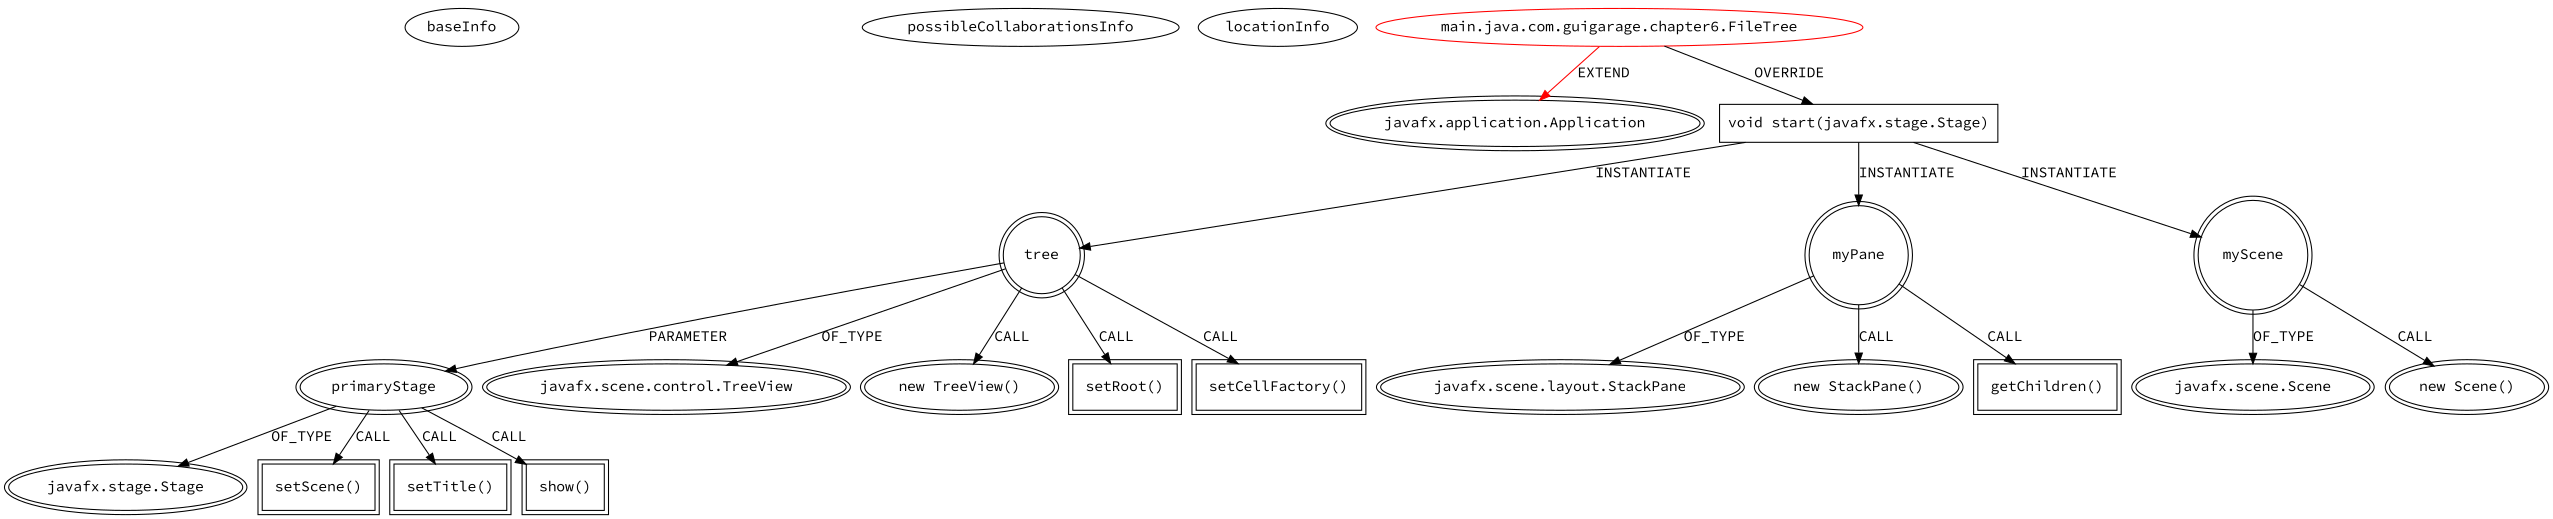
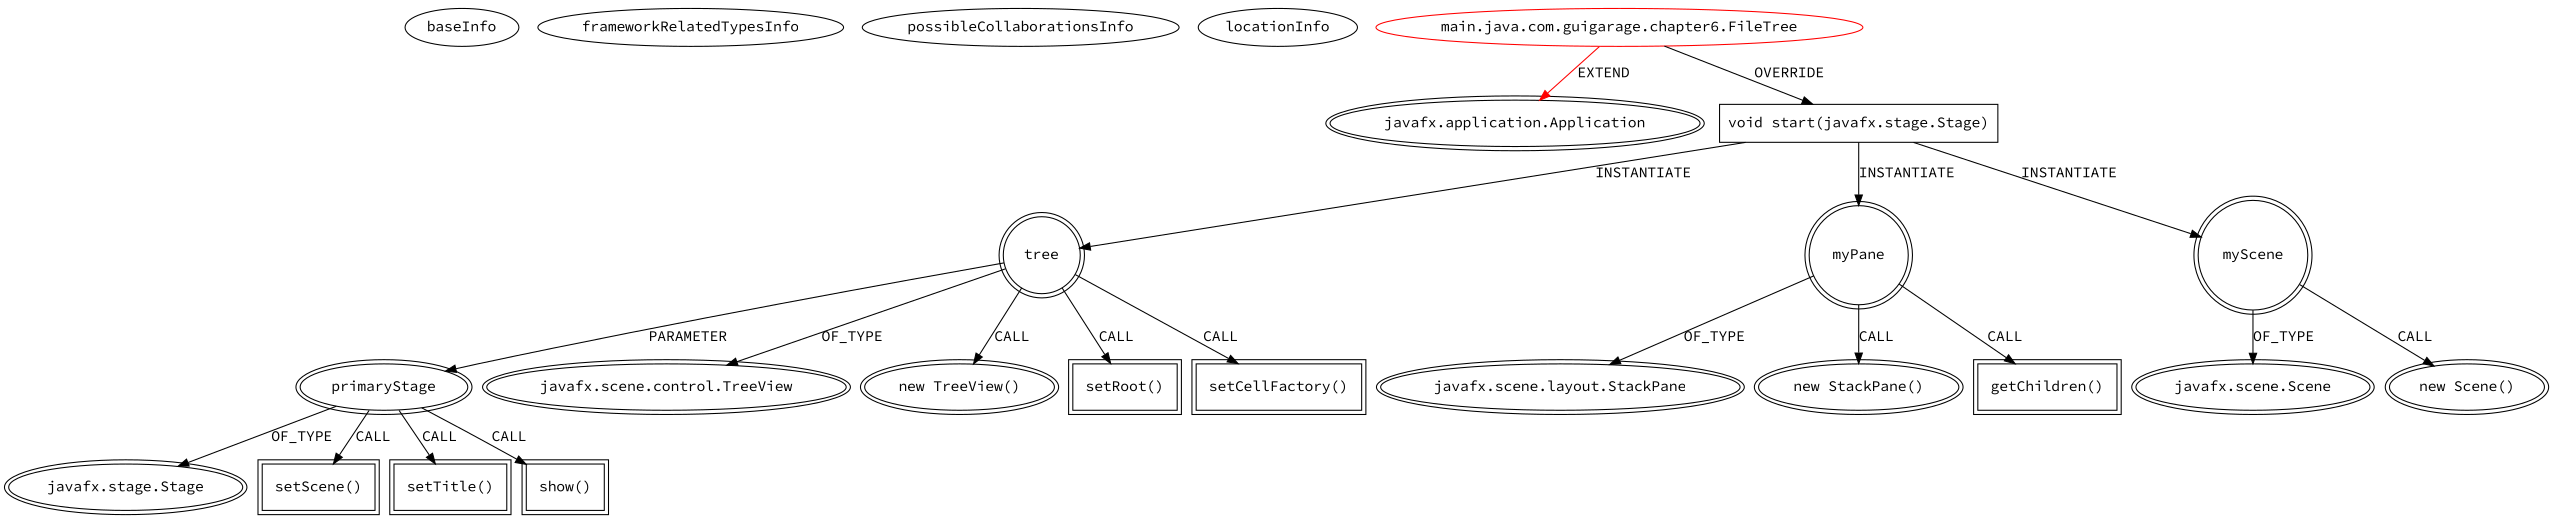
none -> (691, 27)
